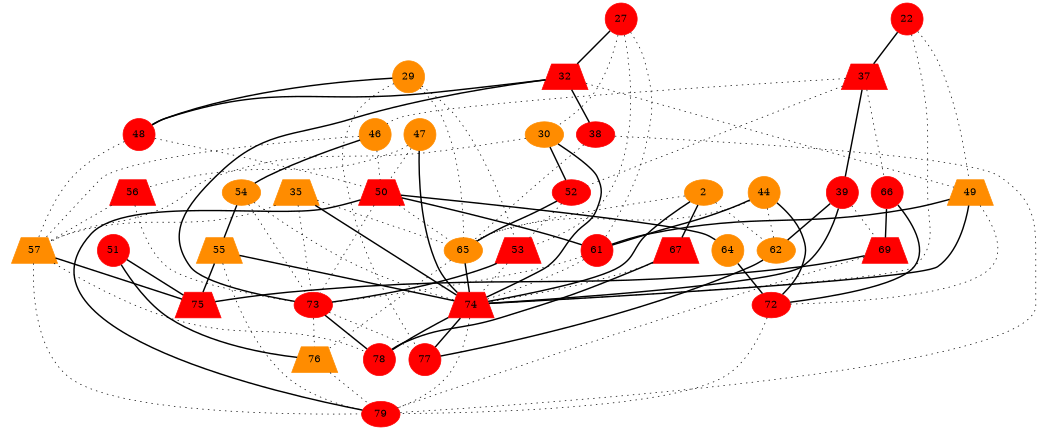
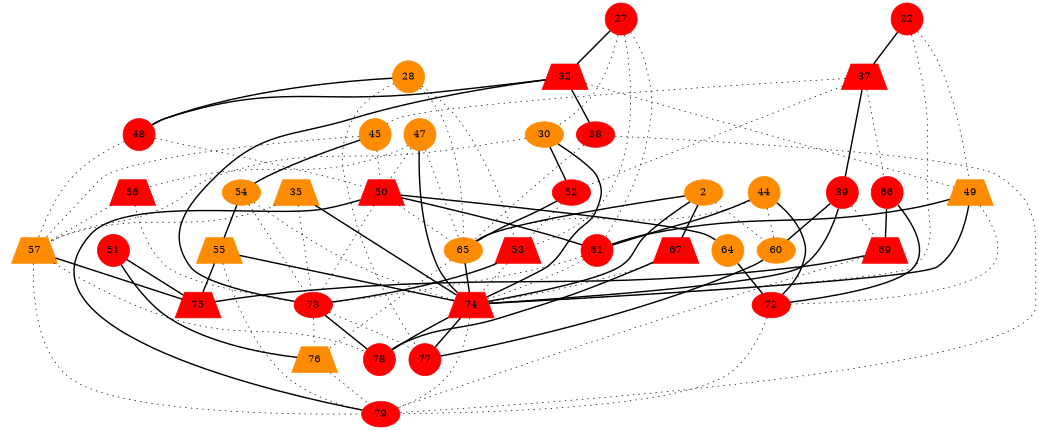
(409, 77) -> (409, 77)
(375, 135) -> (375, 135)
(606, 209) -> (606, 209)
(382, 222) -> (442, 194)
(776, 250) -> (776, 250)
